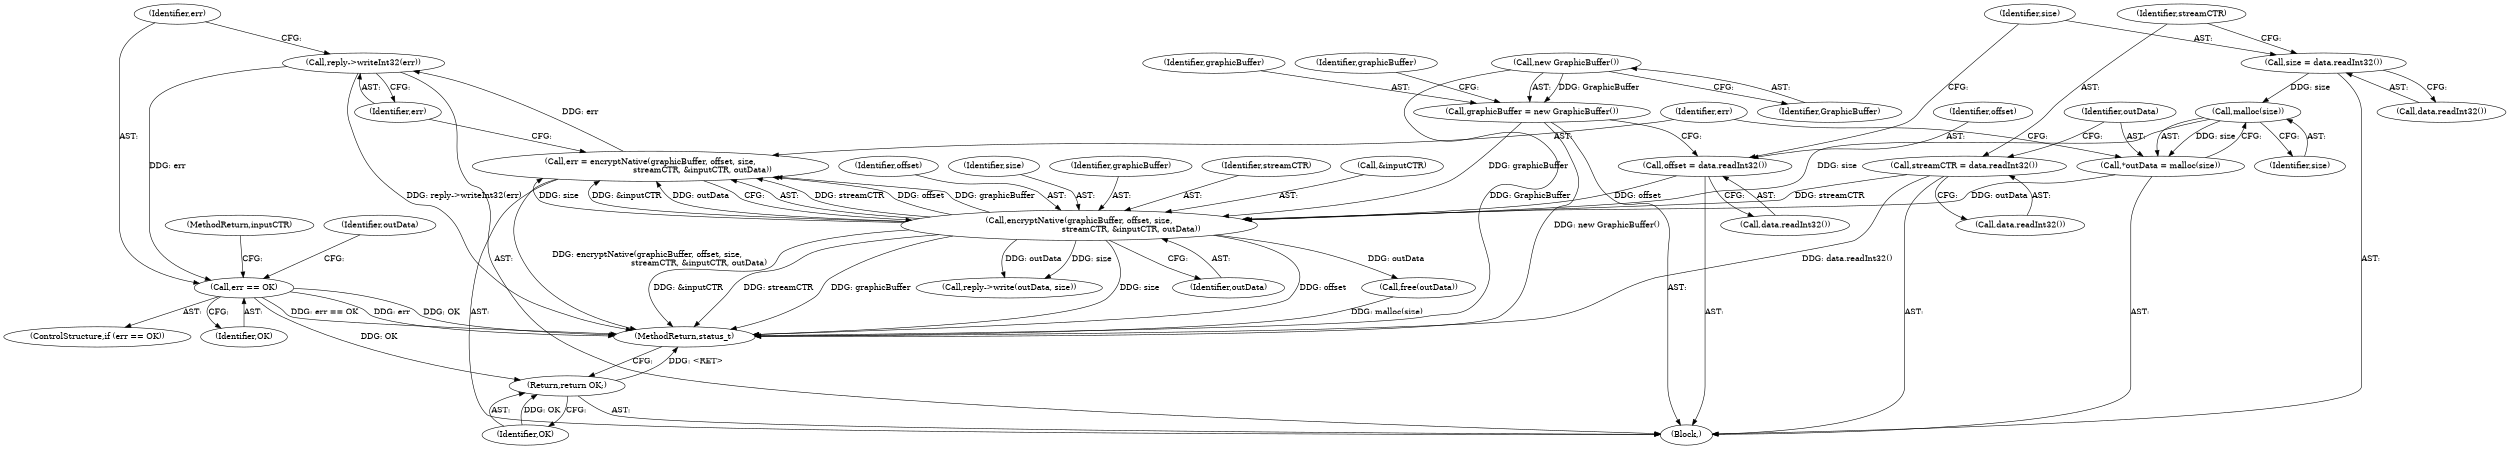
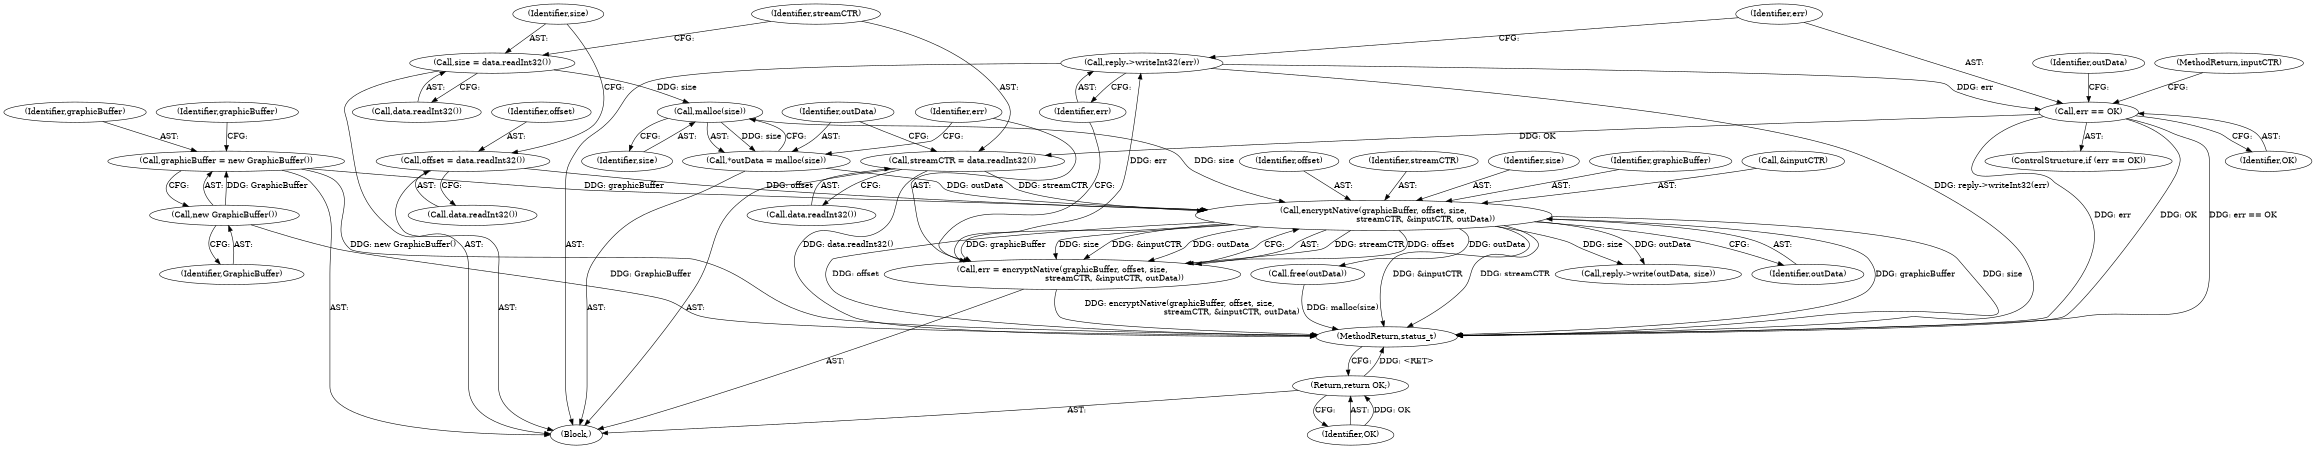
(1655, 128) -> (166, 189)
(380, 352) -> (1545, 132)
